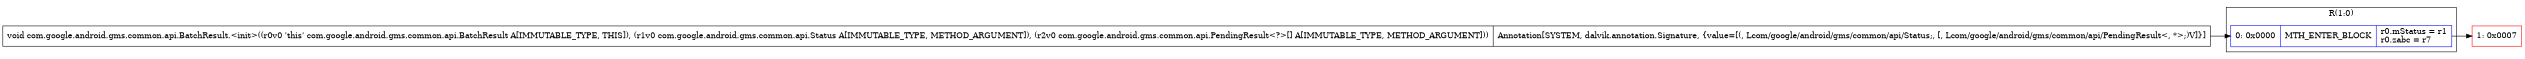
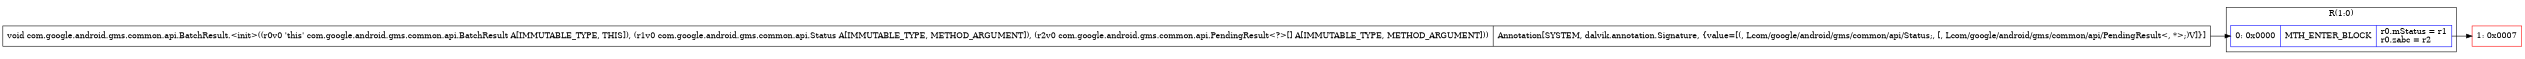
(2406, 40) -> (2406, 40)
